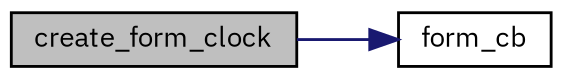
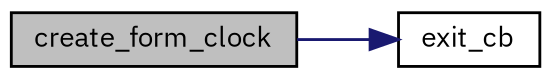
(475, 40) -> (469, 40)
